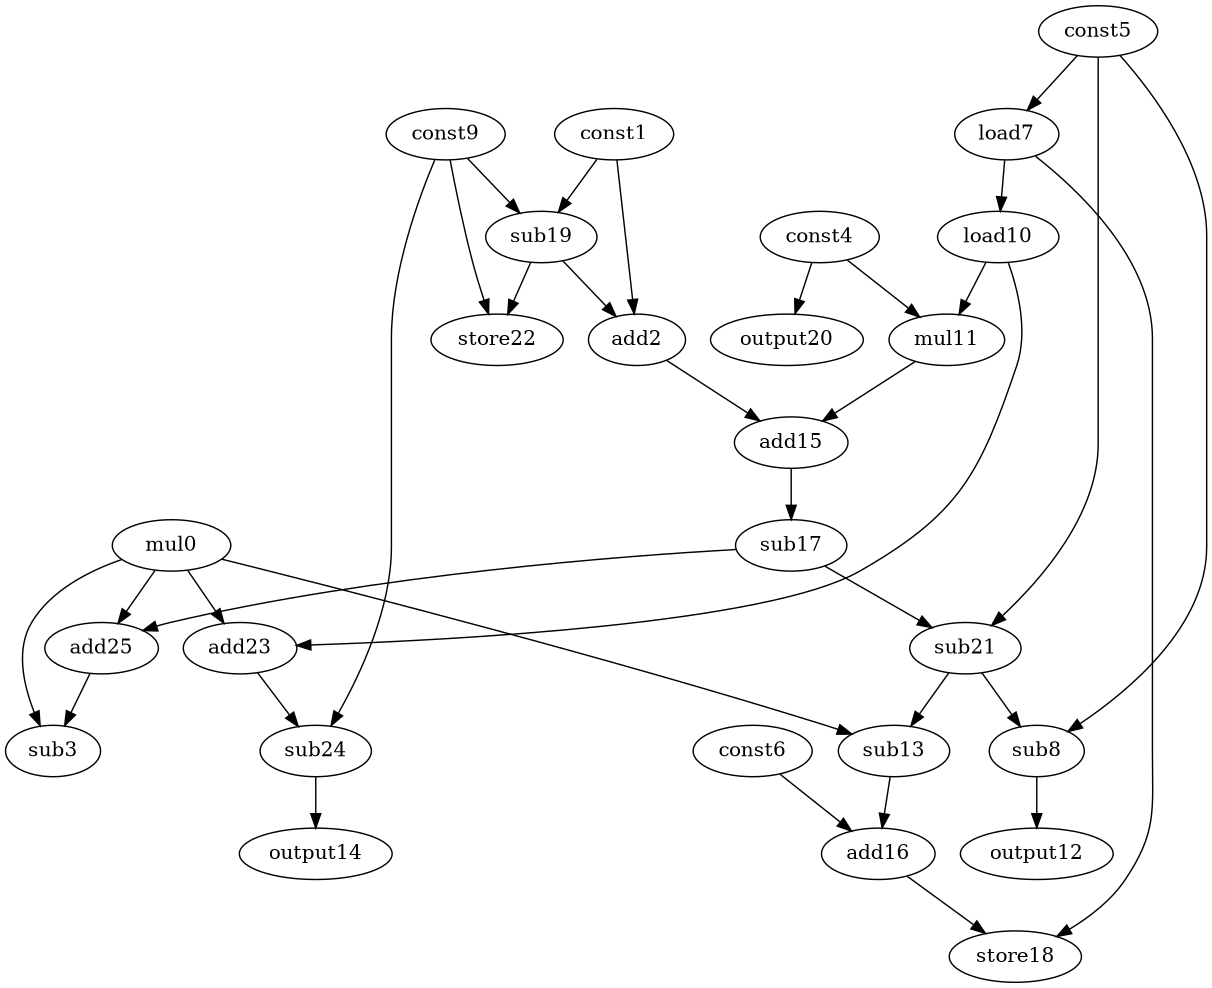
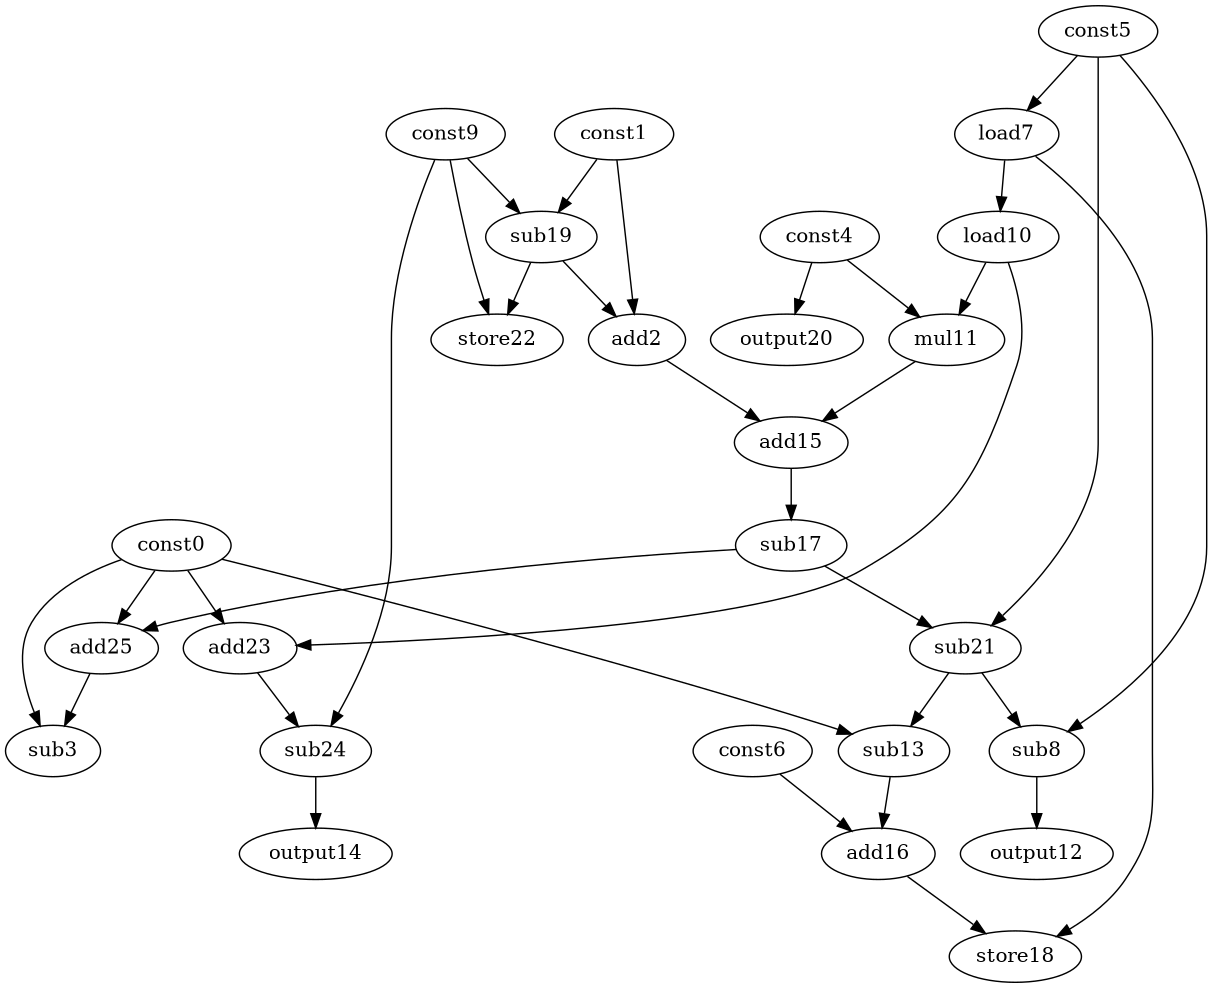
(172, 545) -> (172, 545)
